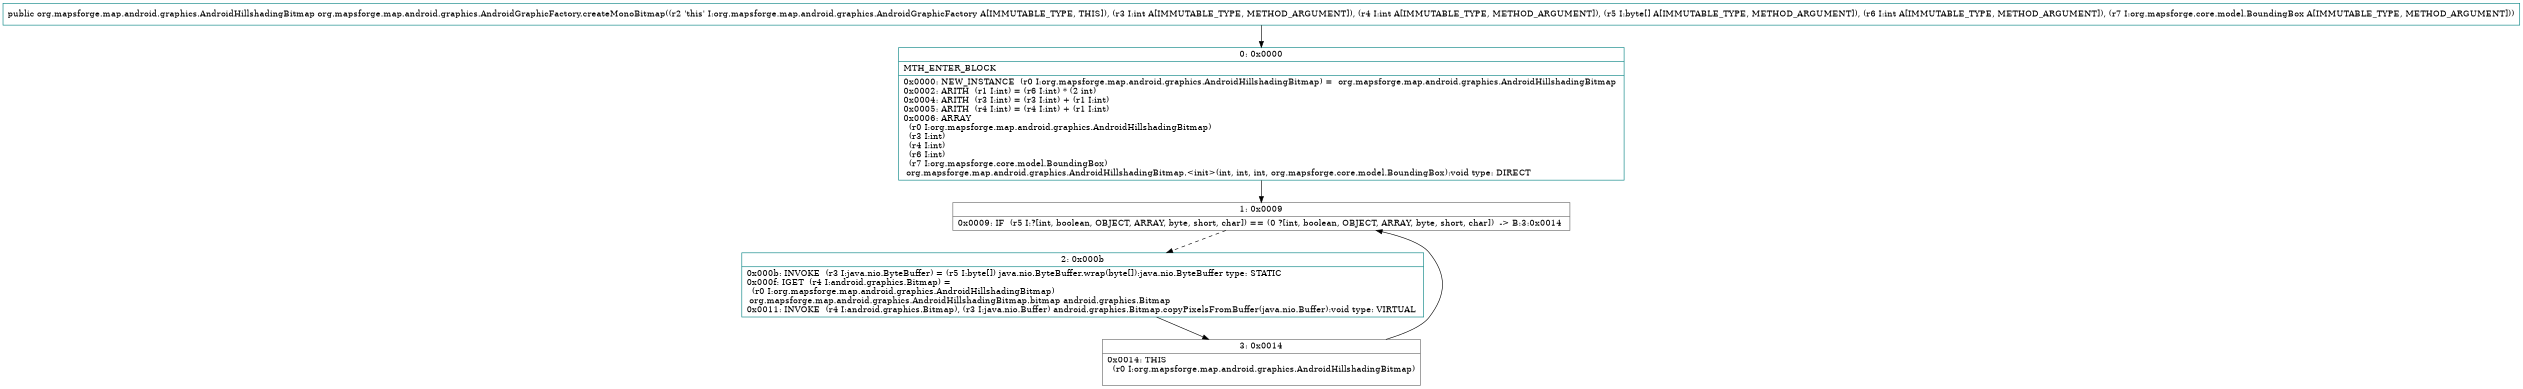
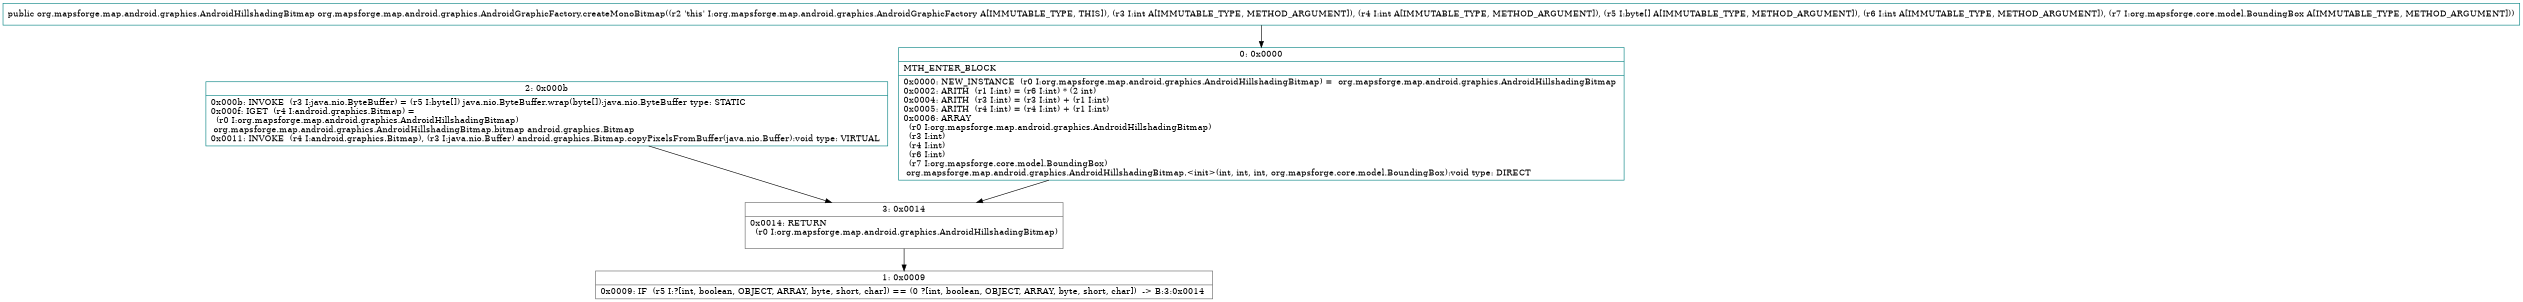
(1261, 188) -> (1016, 190)
(1199, 240) -> none
(1140, 360) -> (791, 223)
